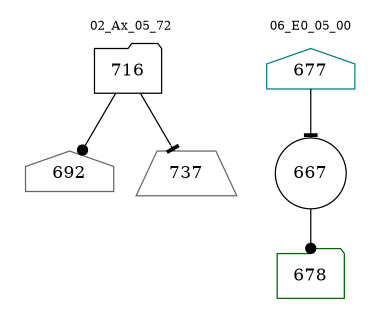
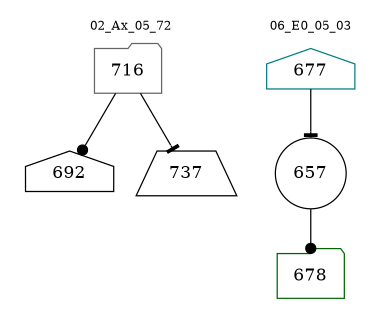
(311, 27) -> (311, 27)
(128, 71) -> (128, 71)
(70, 173) -> (70, 173)
(186, 173) -> (186, 173)
(311, 173) -> (311, 173)
